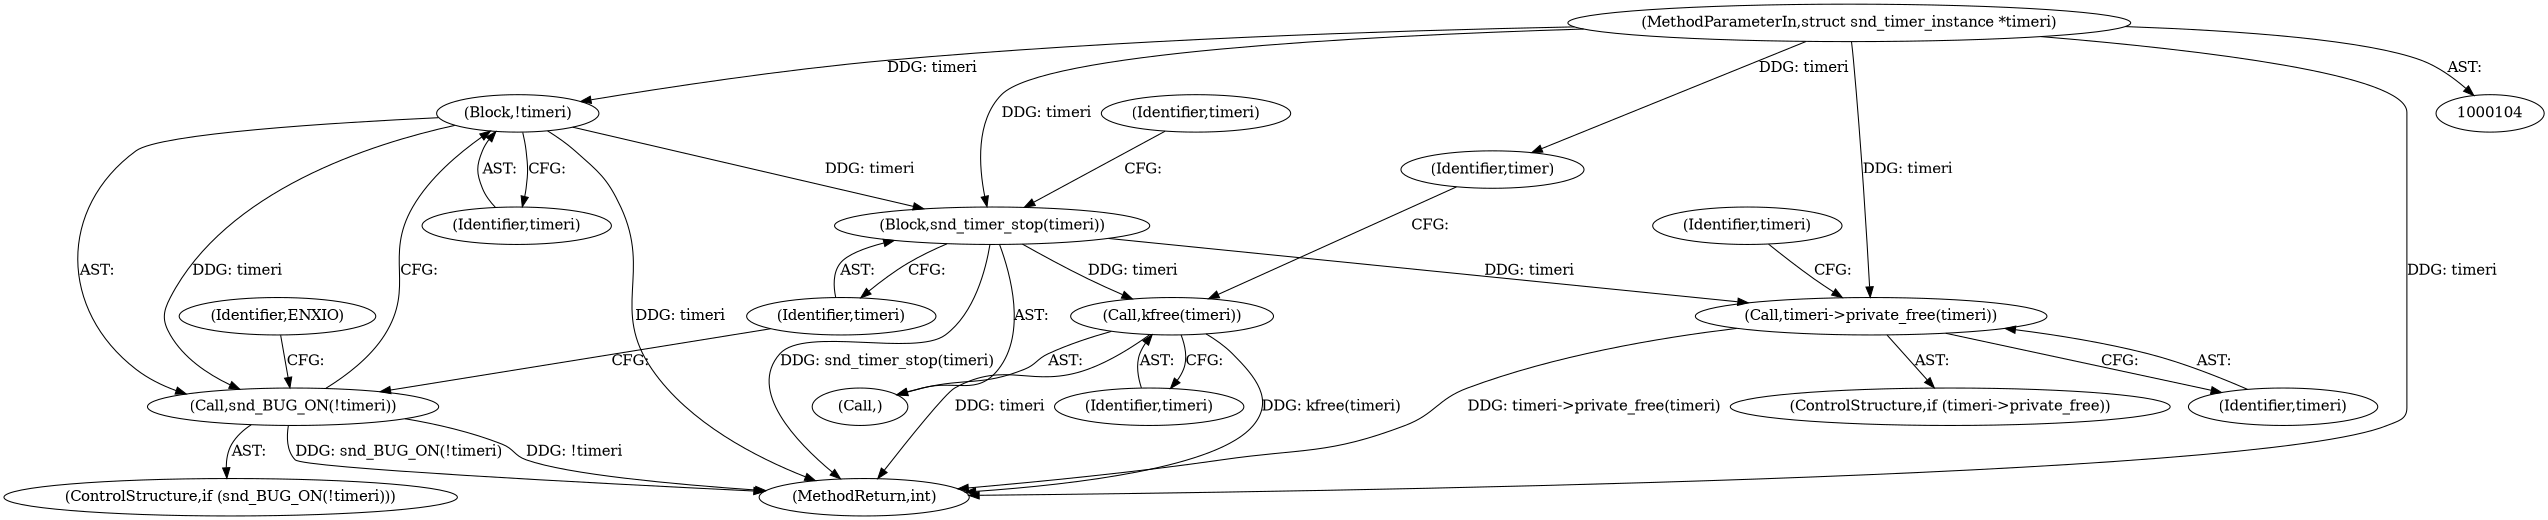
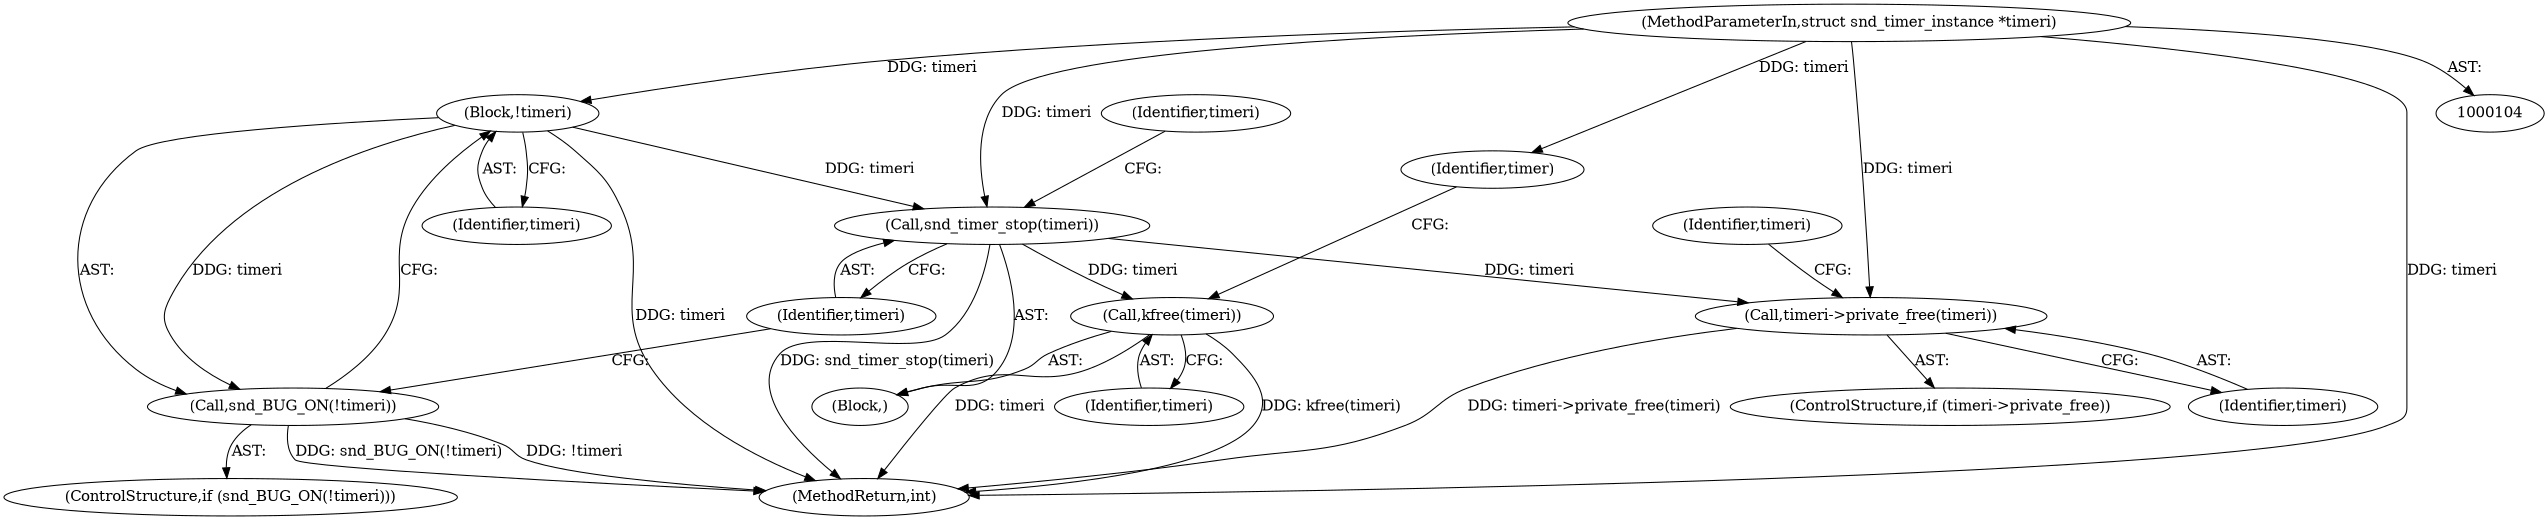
(992, 226) -> (992, 226)
(277, 316) -> none
(860, 407) -> (860, 407)
